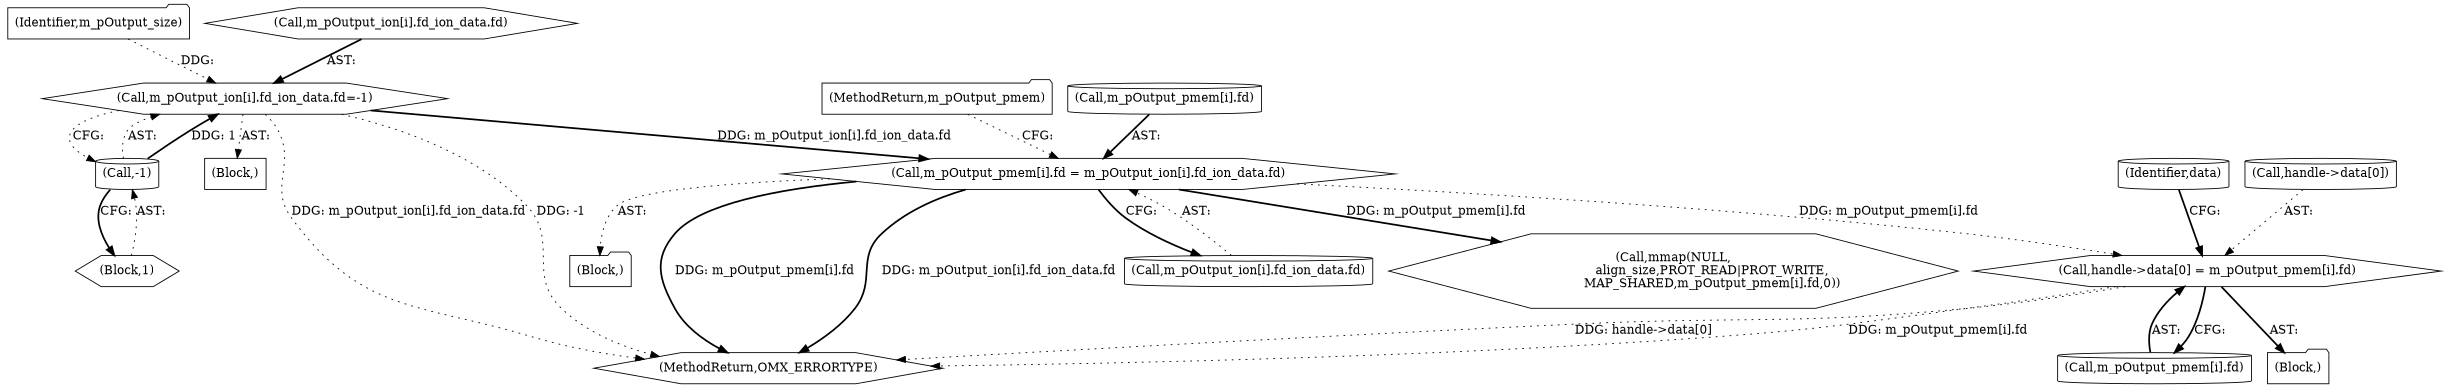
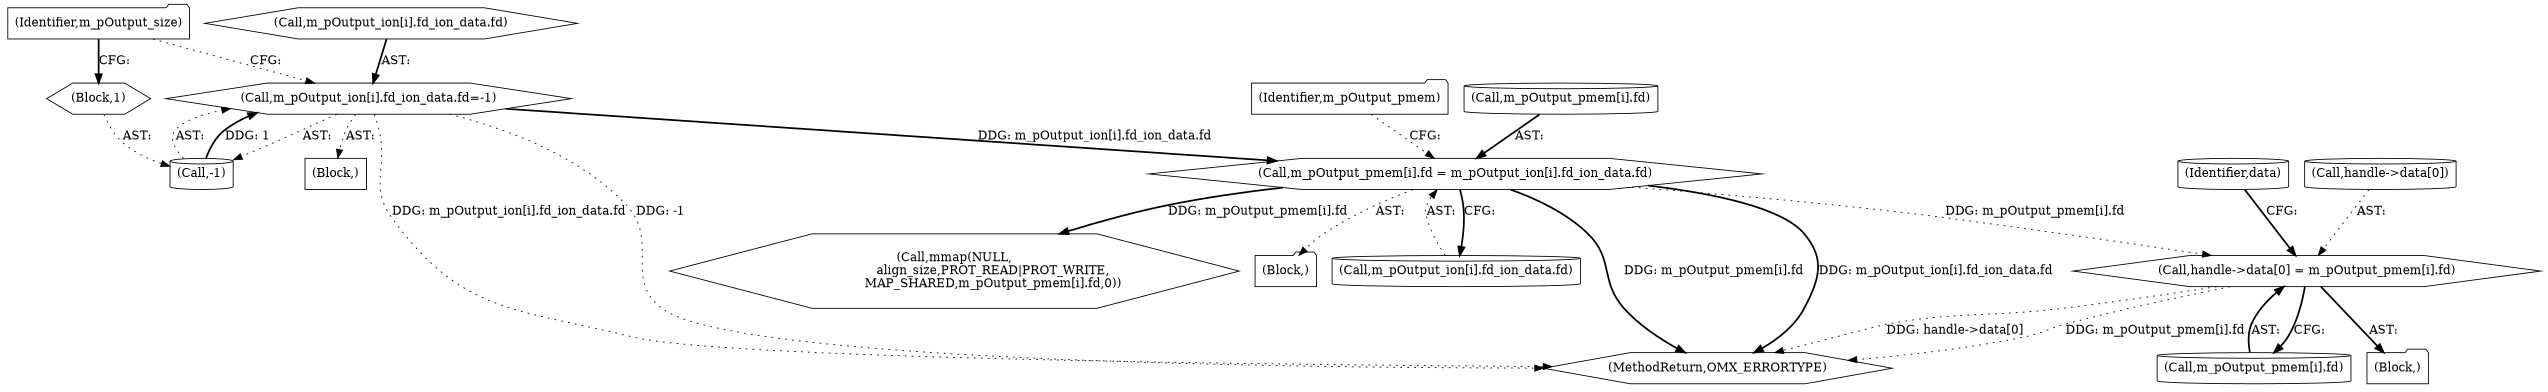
(199, 61) -> (268, 61)
(937, 99) -> (1350, 99)
(90, 136) -> (319, 136)
(98, 218) -> (99, 57)
